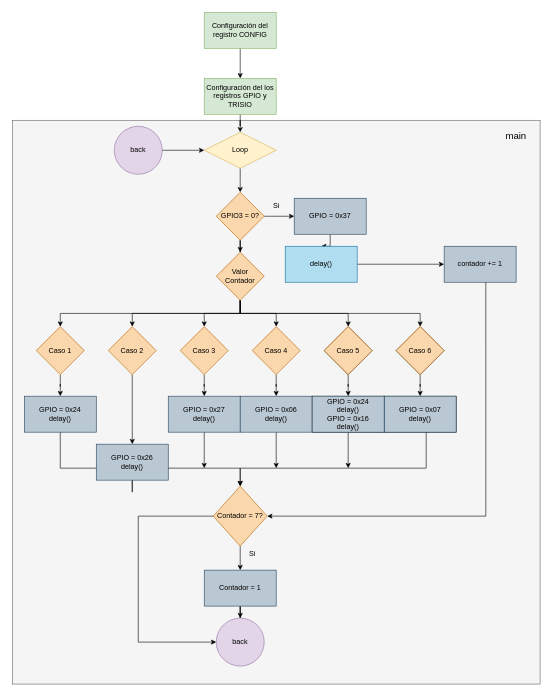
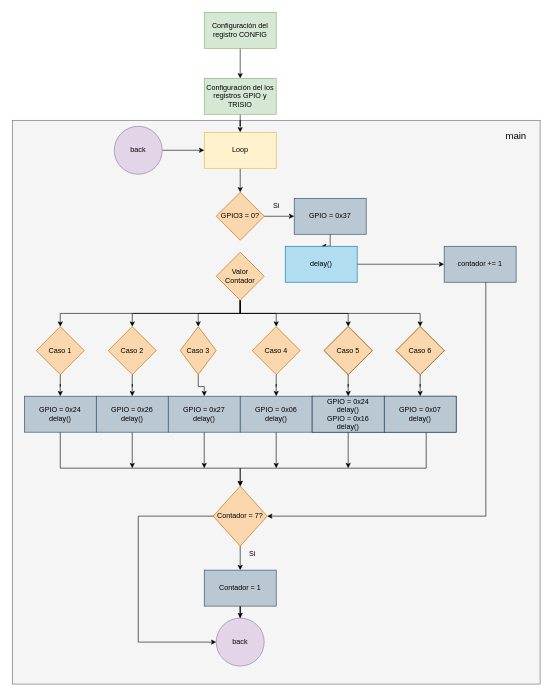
(240, 150) -> (240, 150)
(240, 248) -> none
(204, 351) -> (198, 351)
(132, 462) -> (132, 414)
